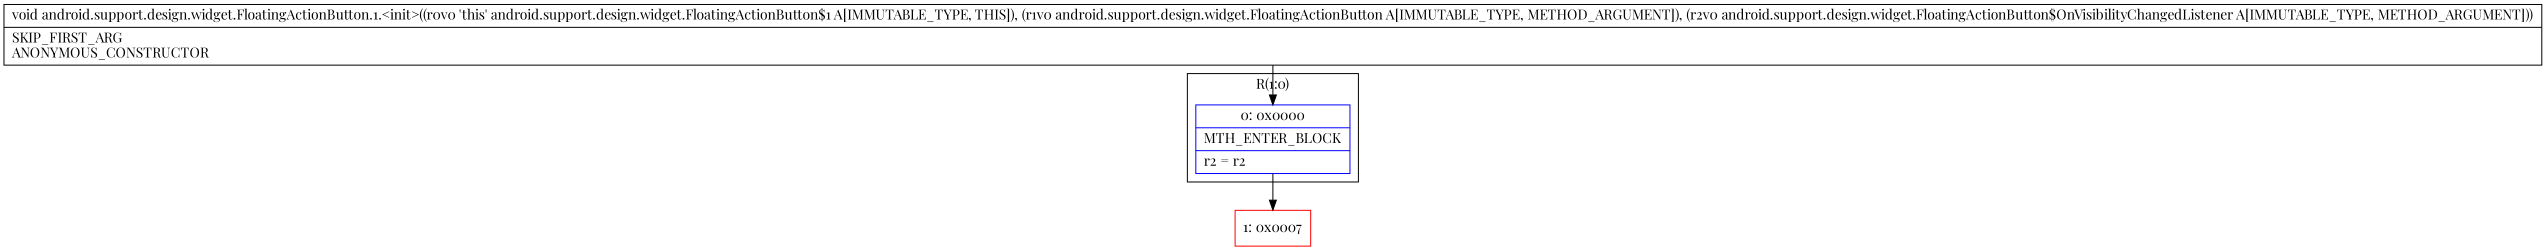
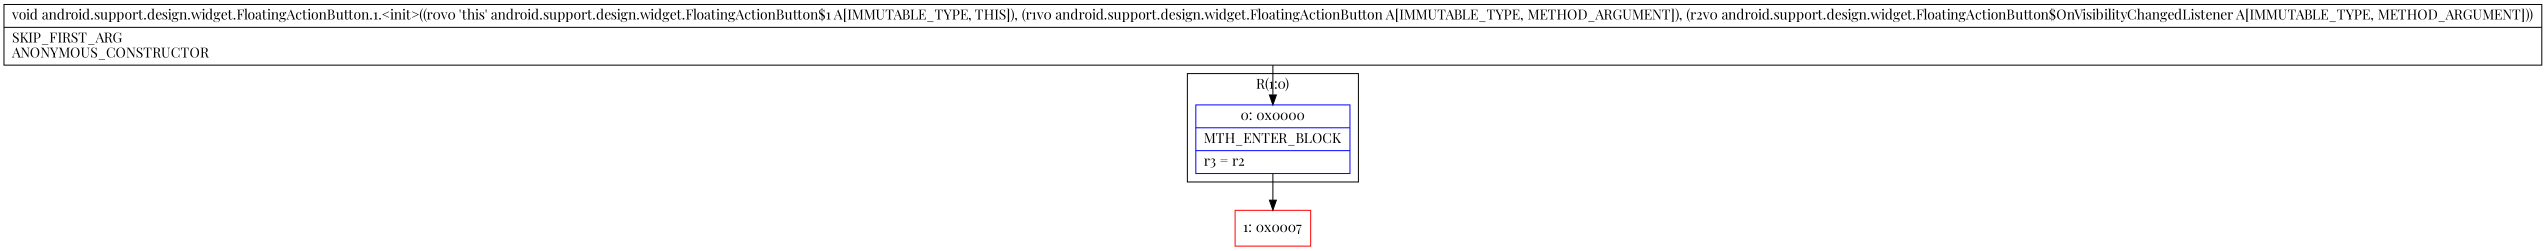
(1225, 162) -> (1225, 162)
